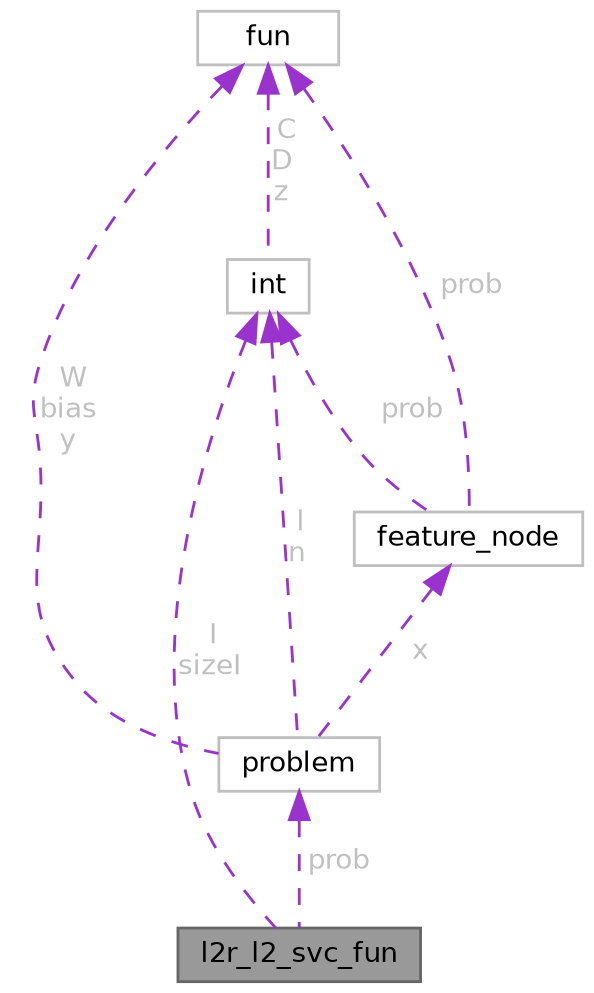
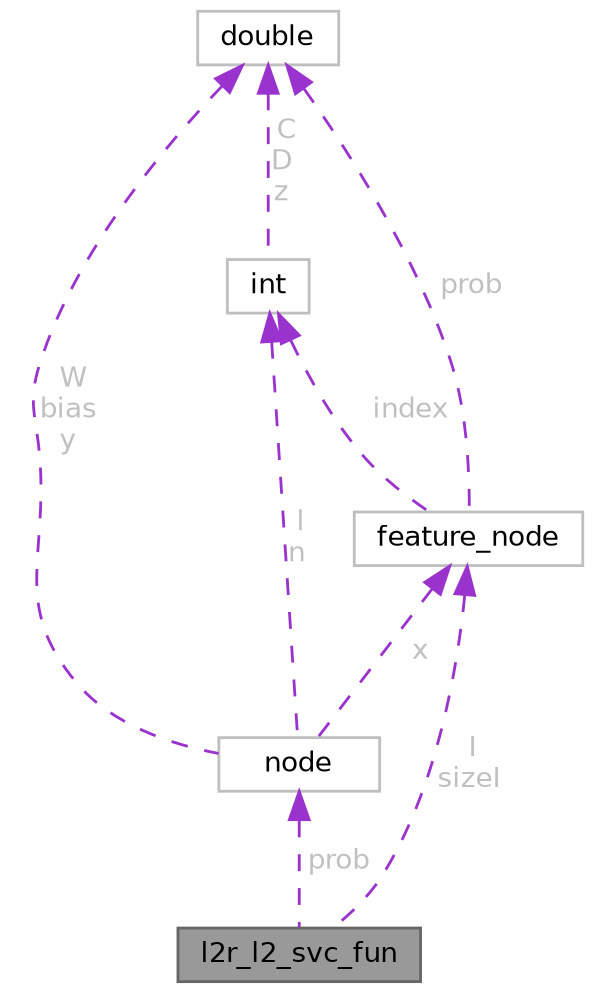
(268, 38) -> (268, 38)
(408, 410) -> (408, 410)
(175, 643) -> (428, 774)
(299, 764) -> (299, 764)
